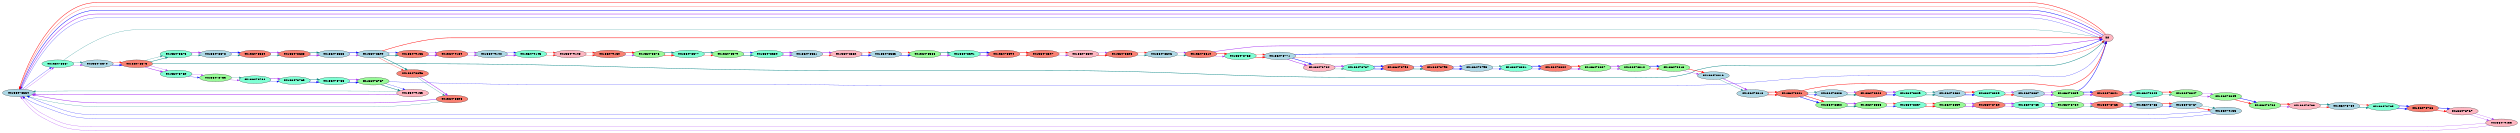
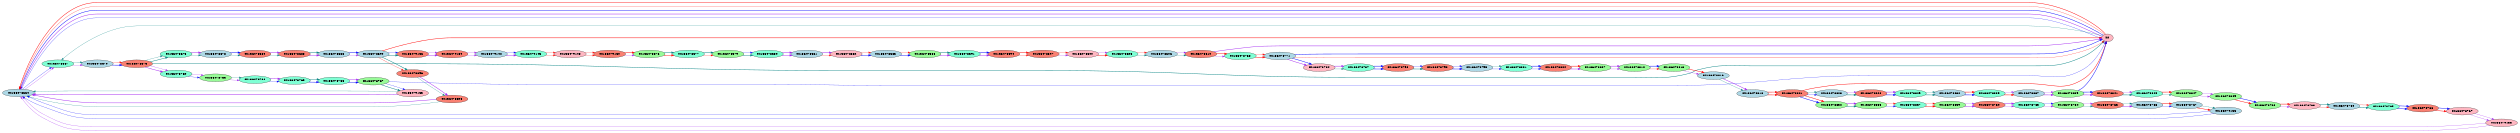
(1078, 30) -> (1079, 26)
(1122, 54) -> (1122, 54)
